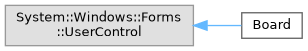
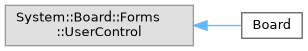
(99, 26) -> (99, 26)
